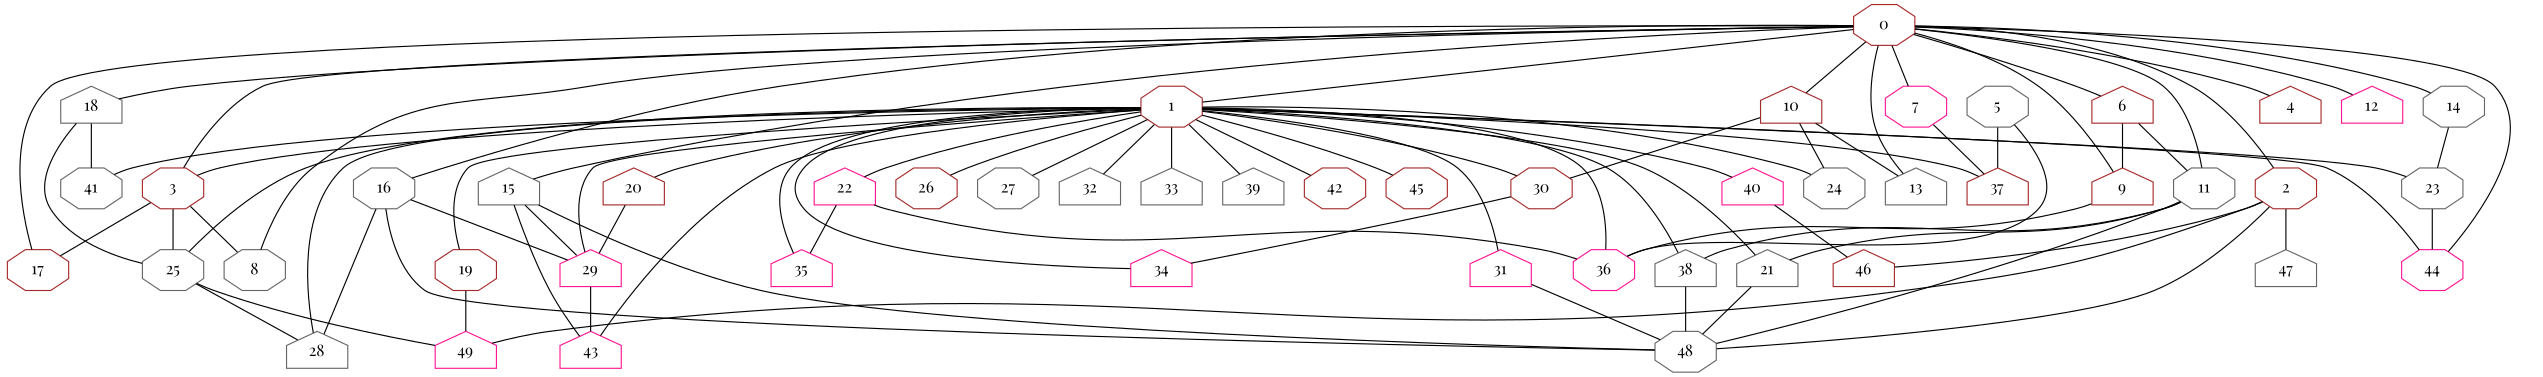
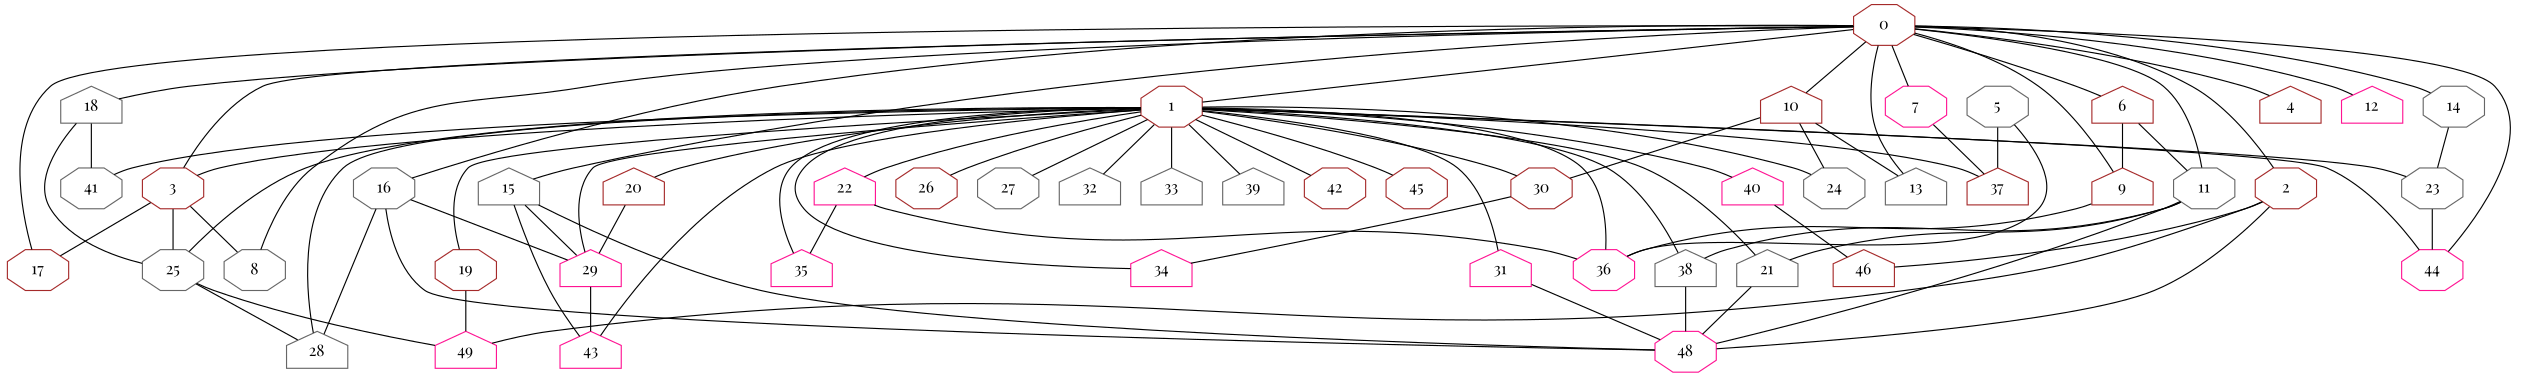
(2286, 270) -> none
(1686, 352) -> (1686, 352)
